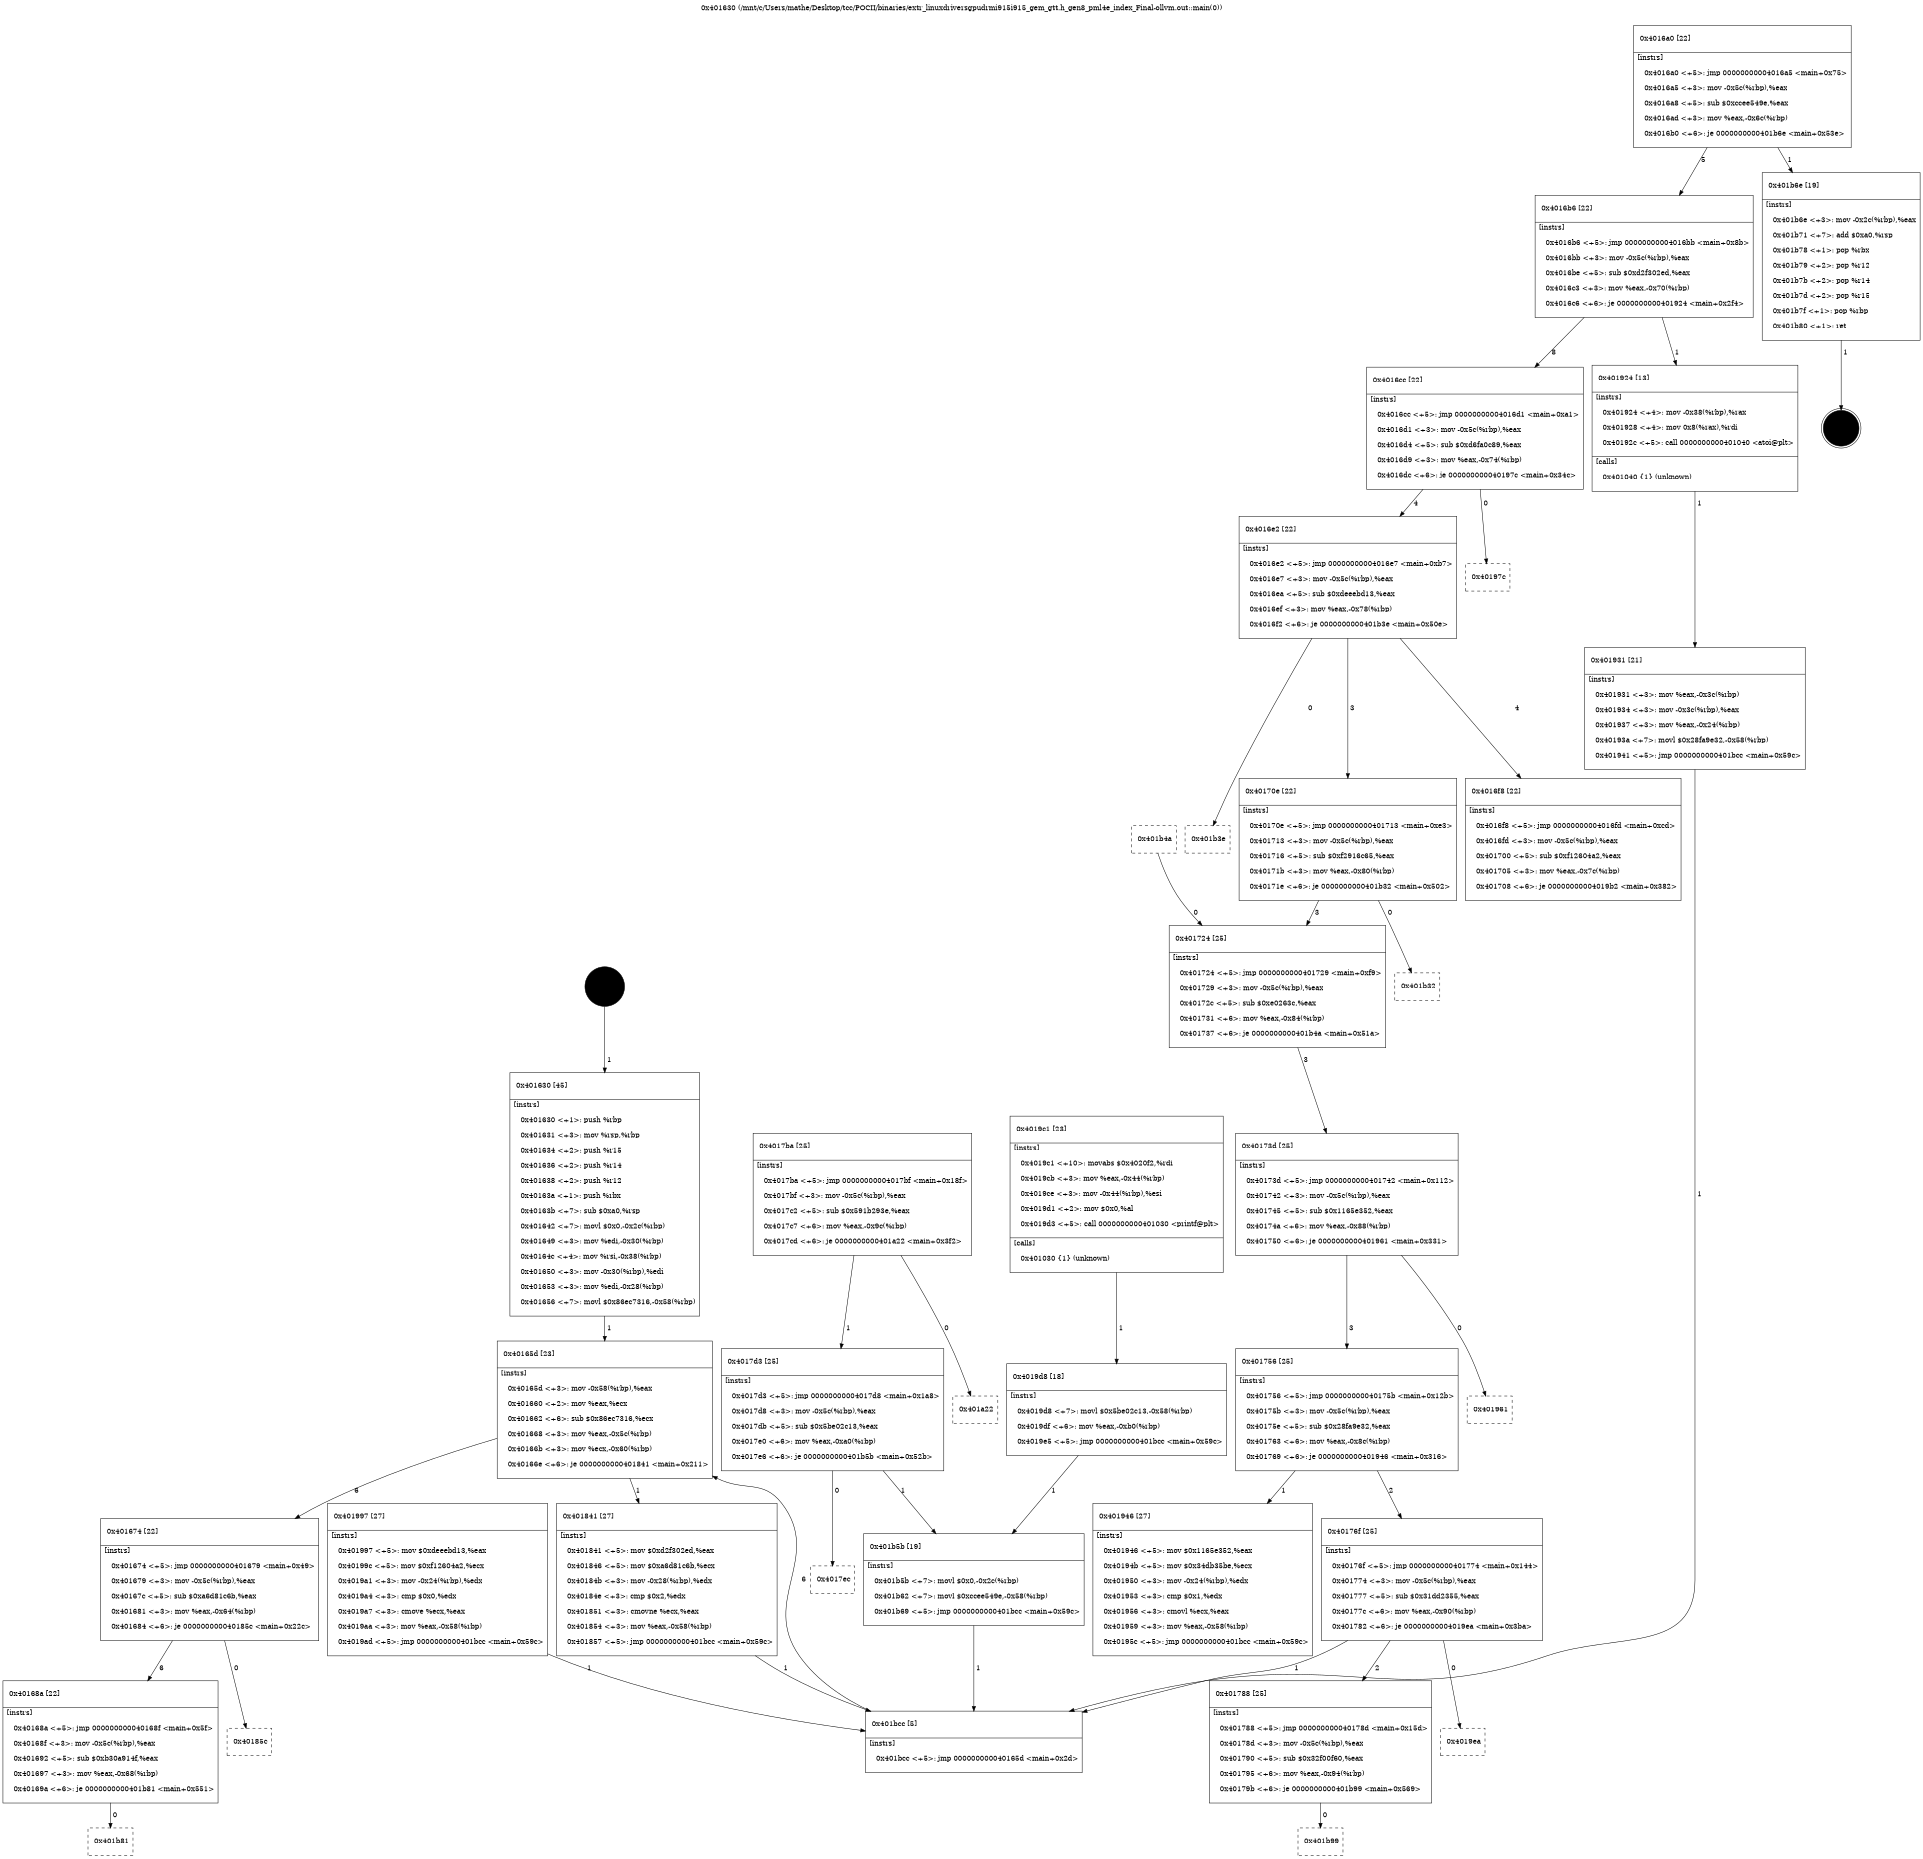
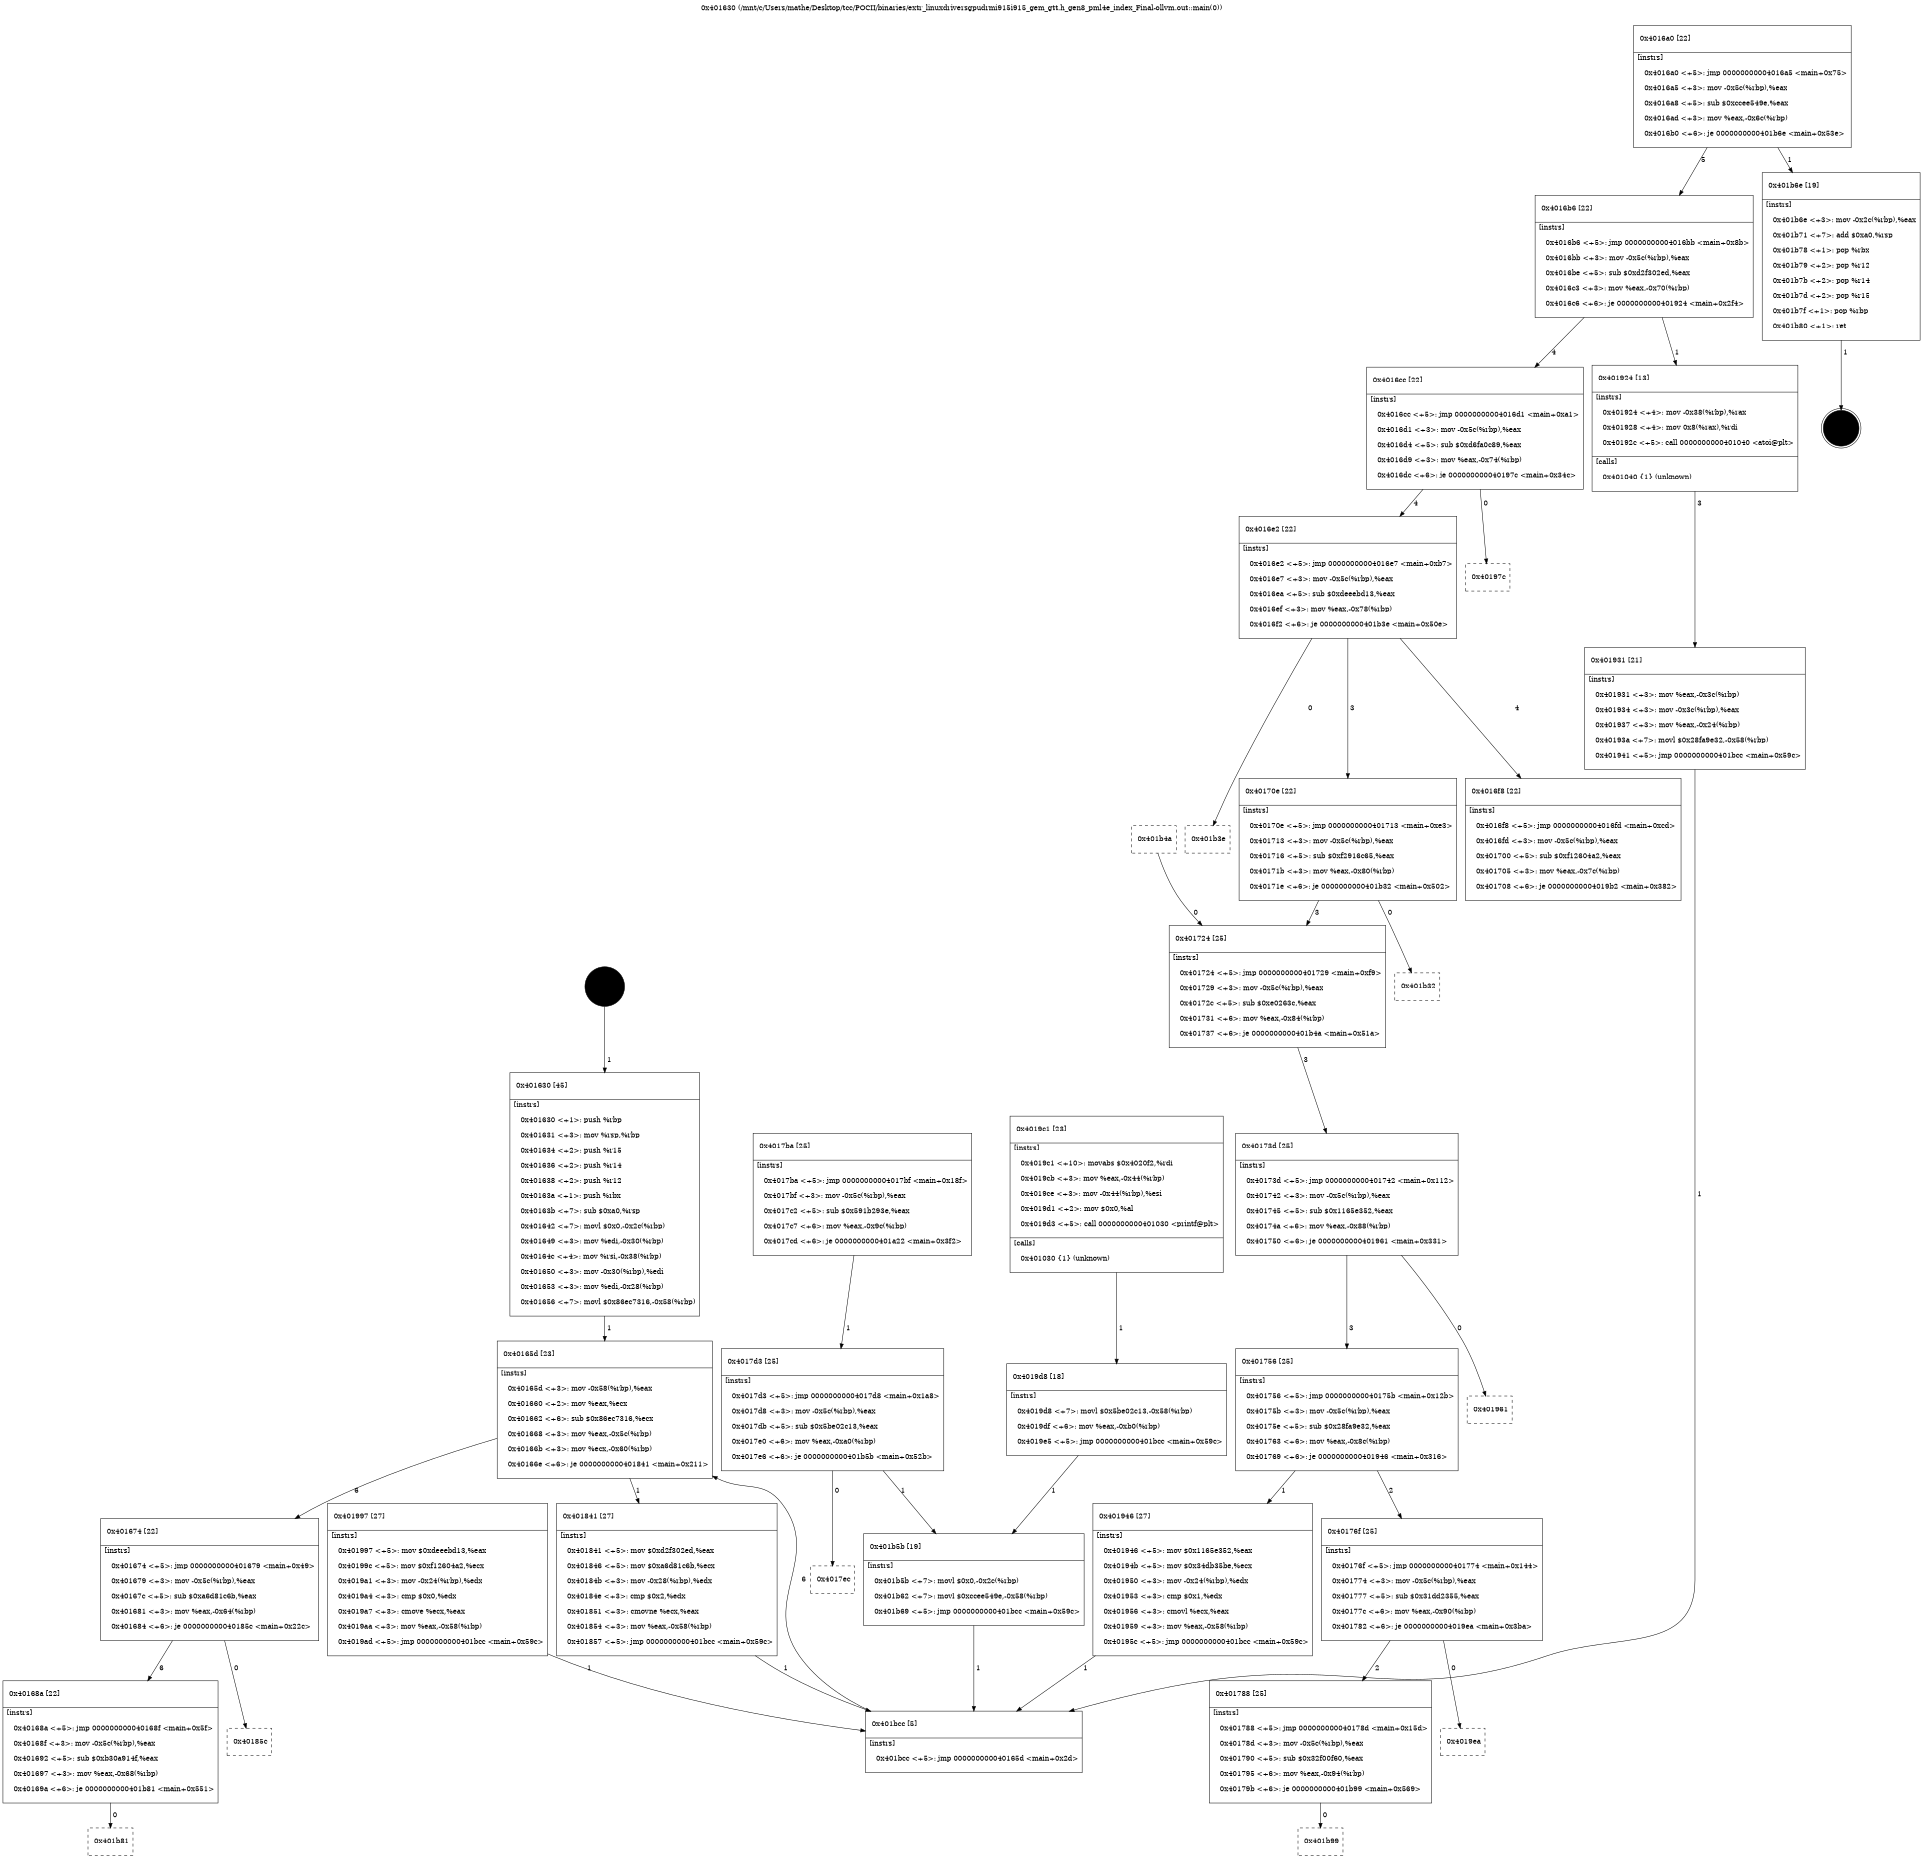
(1553, 353) -> (1553, 353)
(1698, 504) -> (1698, 504)
(975, 1410) -> none
(1245, 1674) -> (1058, 1682)
